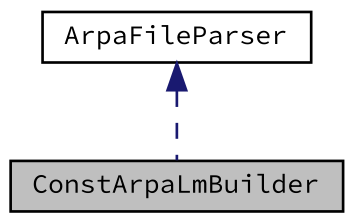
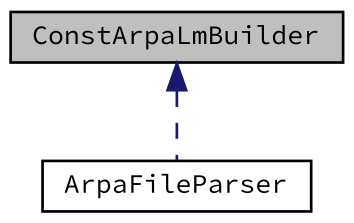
(177, 126) -> (177, 126)
